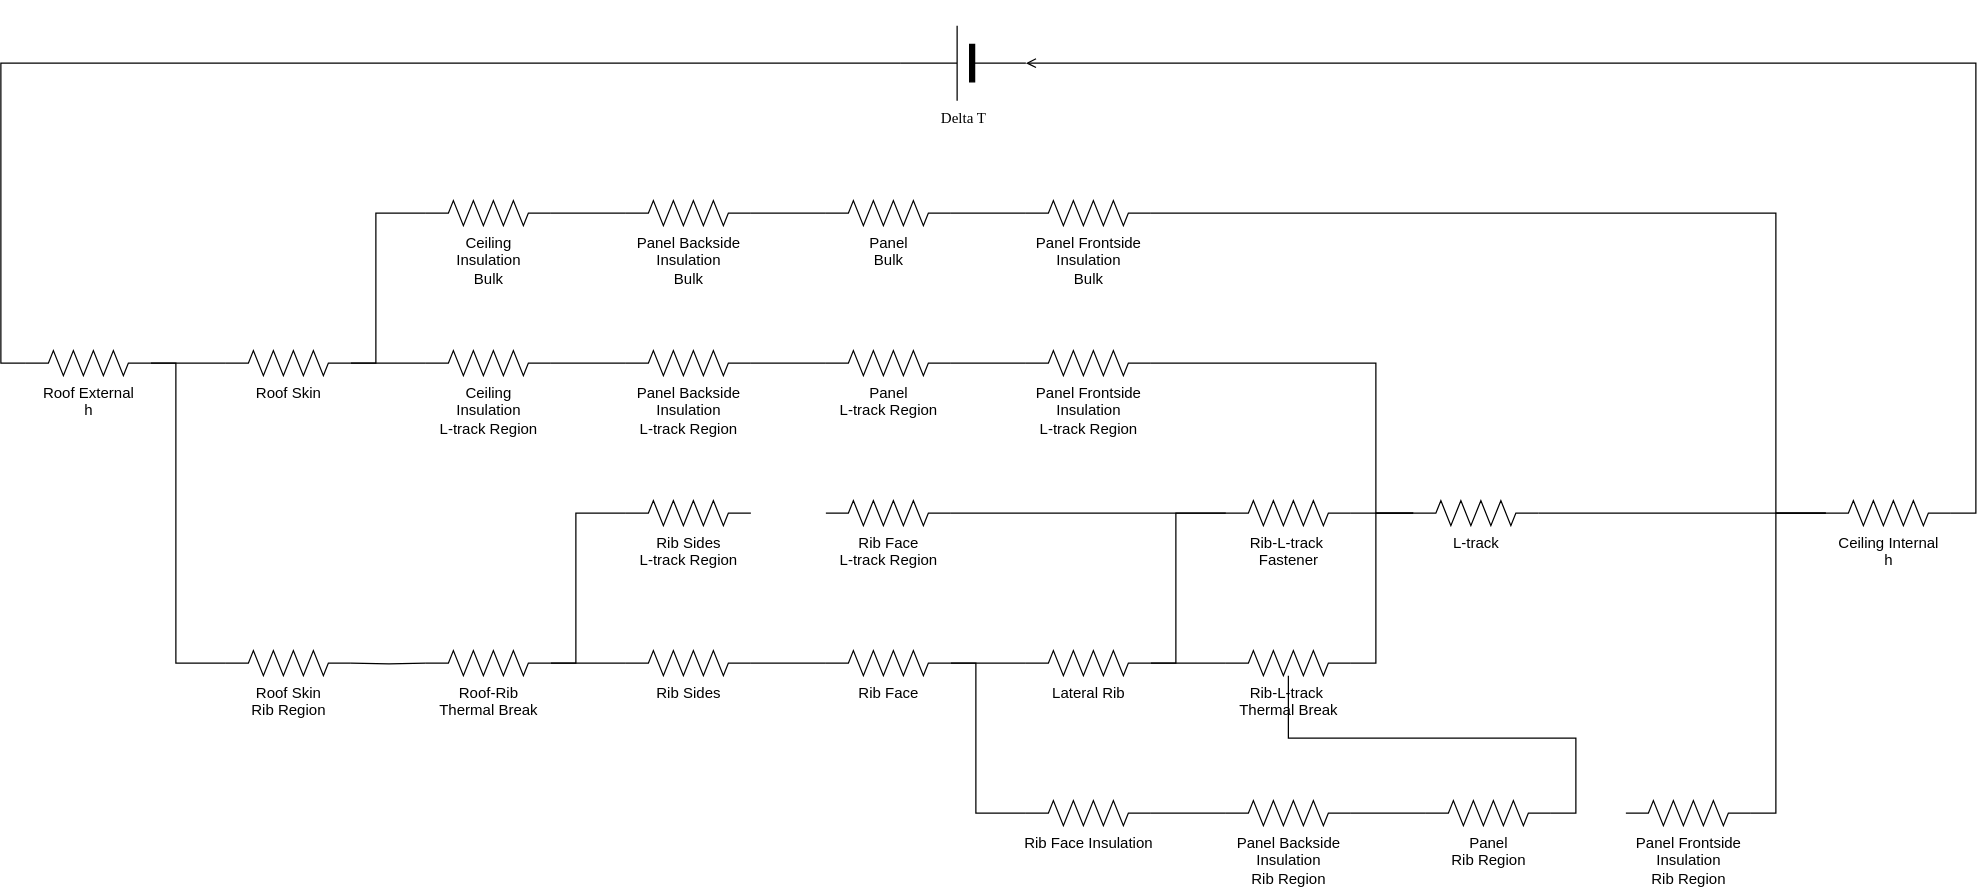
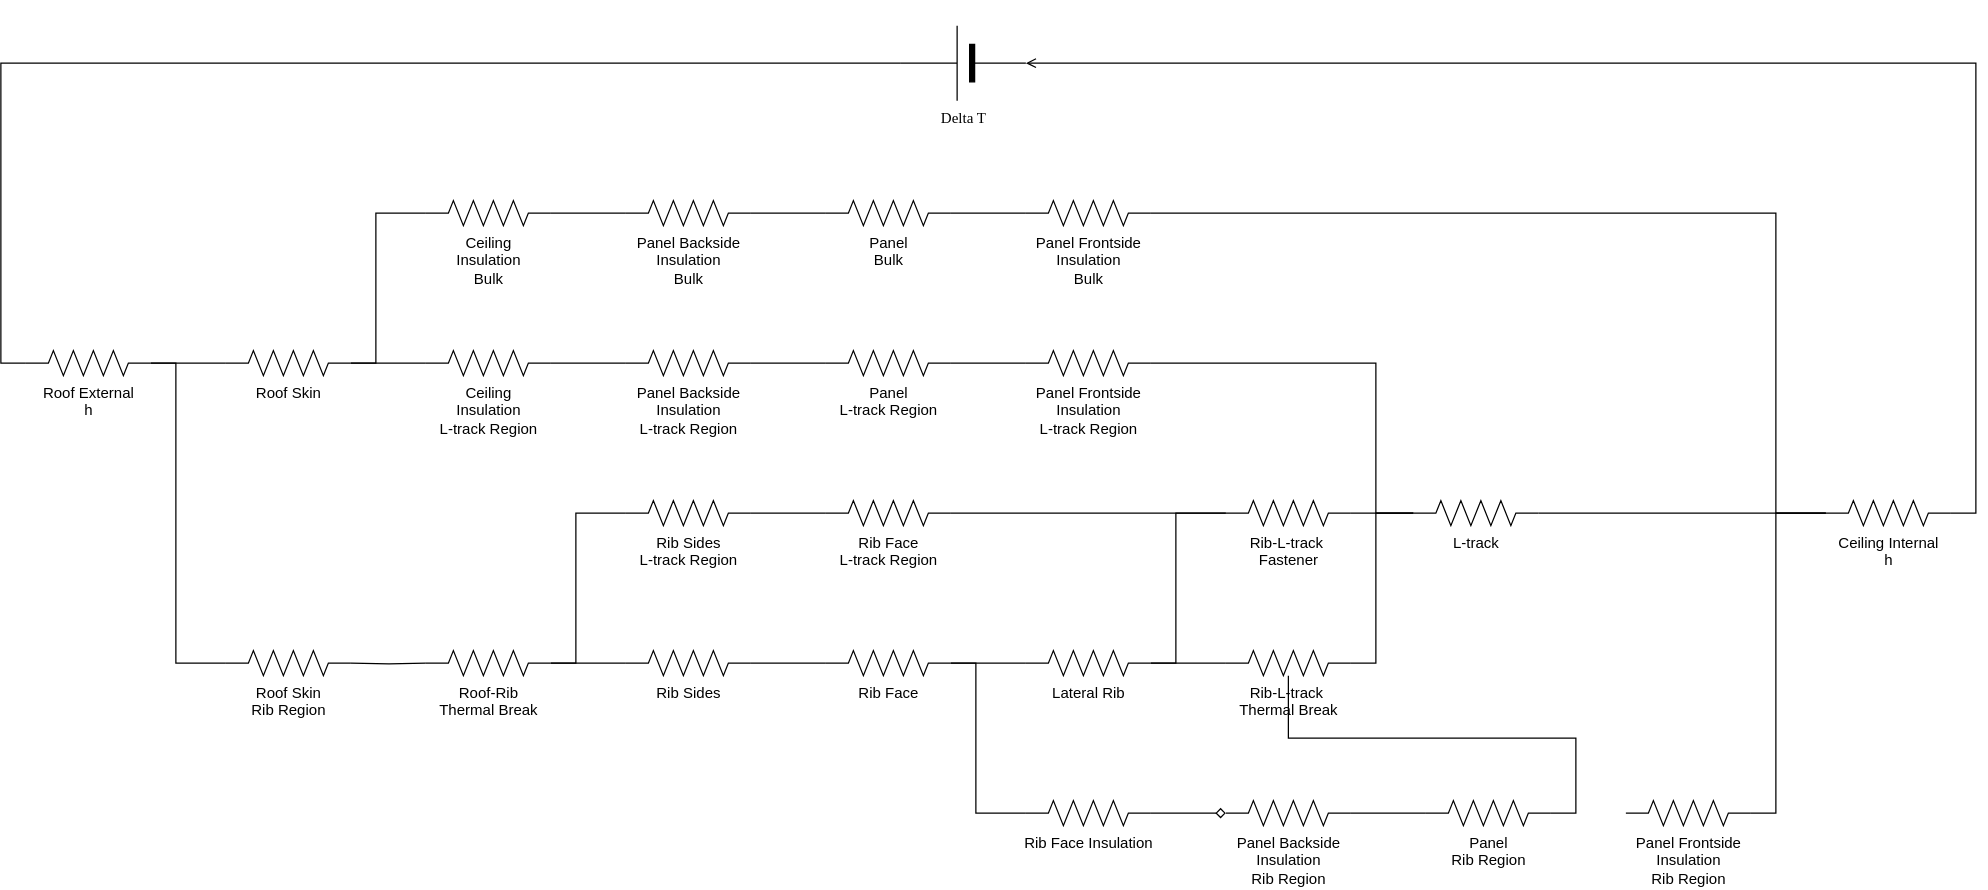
none -> (787, 513)
(1219, 813) -> (1215, 813)
